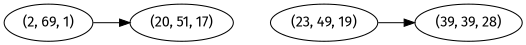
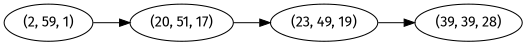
(49, 23) -> (49, 23)
none -> (246, 23)
